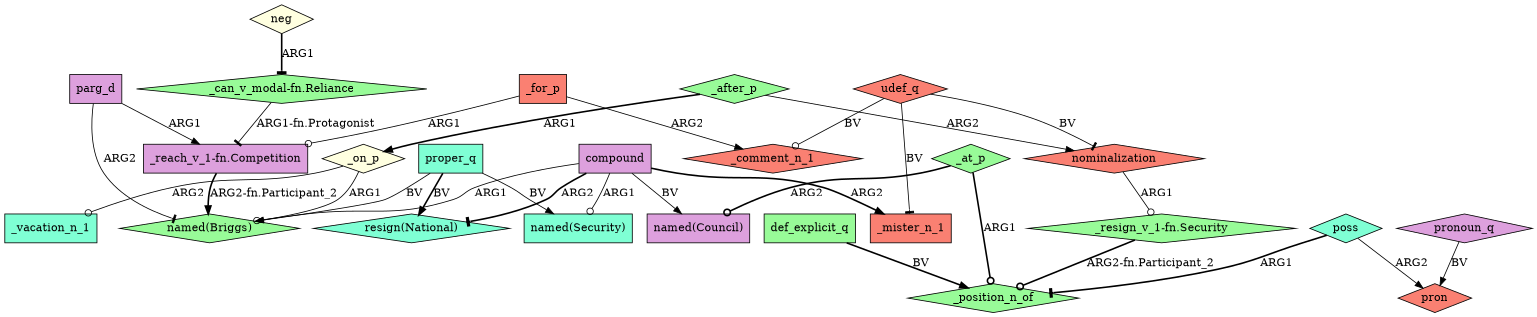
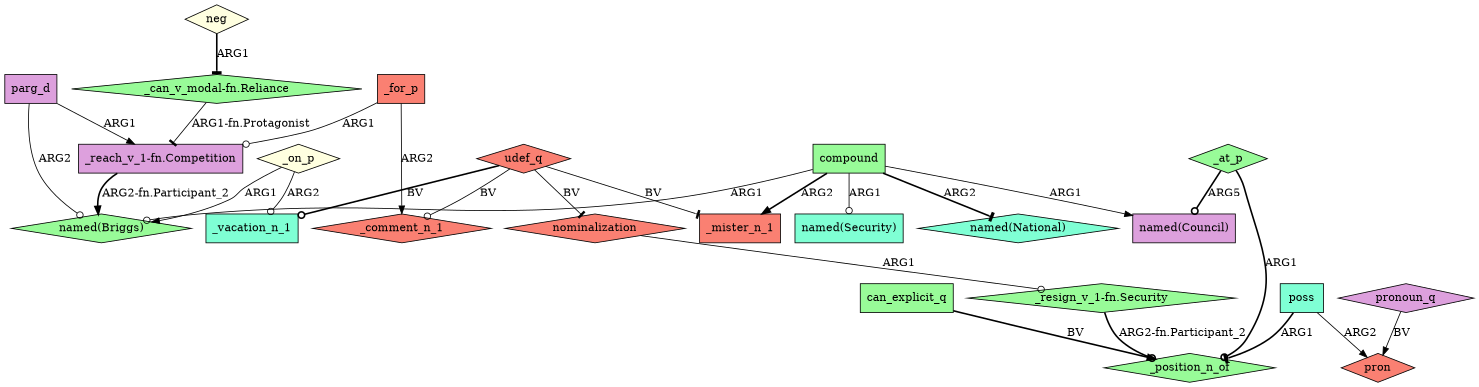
(734, 89) -> none
(451, 159) -> none
(615, 159) -> (849, 159)
(107, 177) -> (36, 166)
none -> (407, 189)
(670, 194) -> (1066, 194)
(807, 194) -> (1225, 194)
(412, 228) -> (1018, 228)
(810, 228) -> (907, 298)
(1346, 228) -> (1302, 298)
